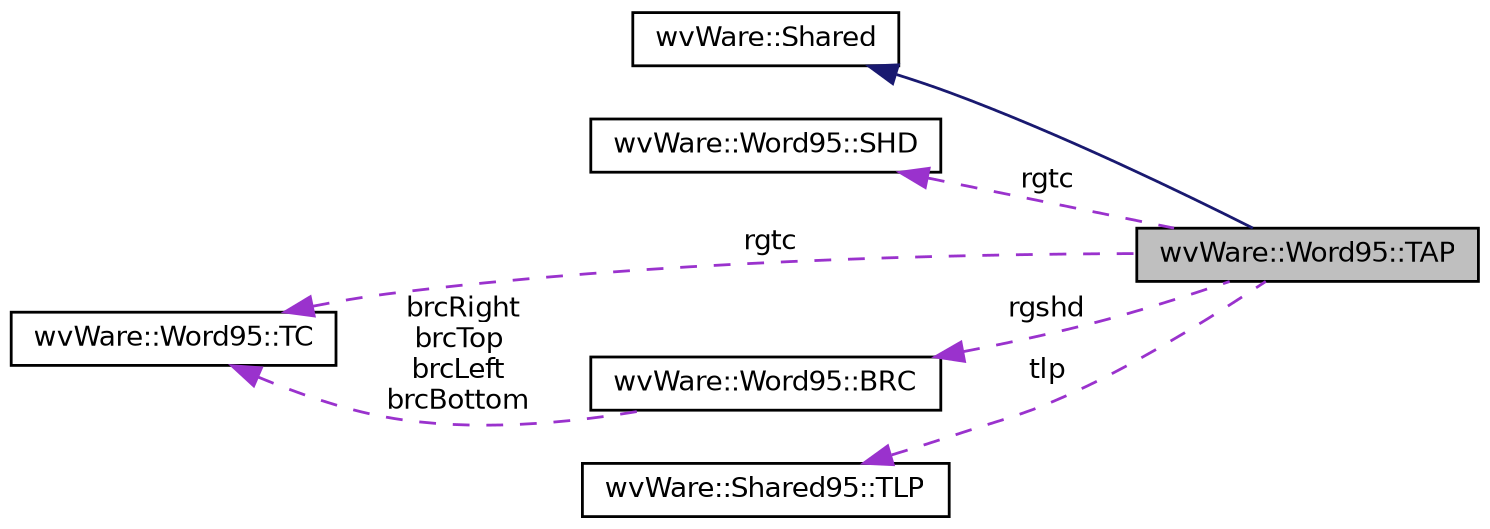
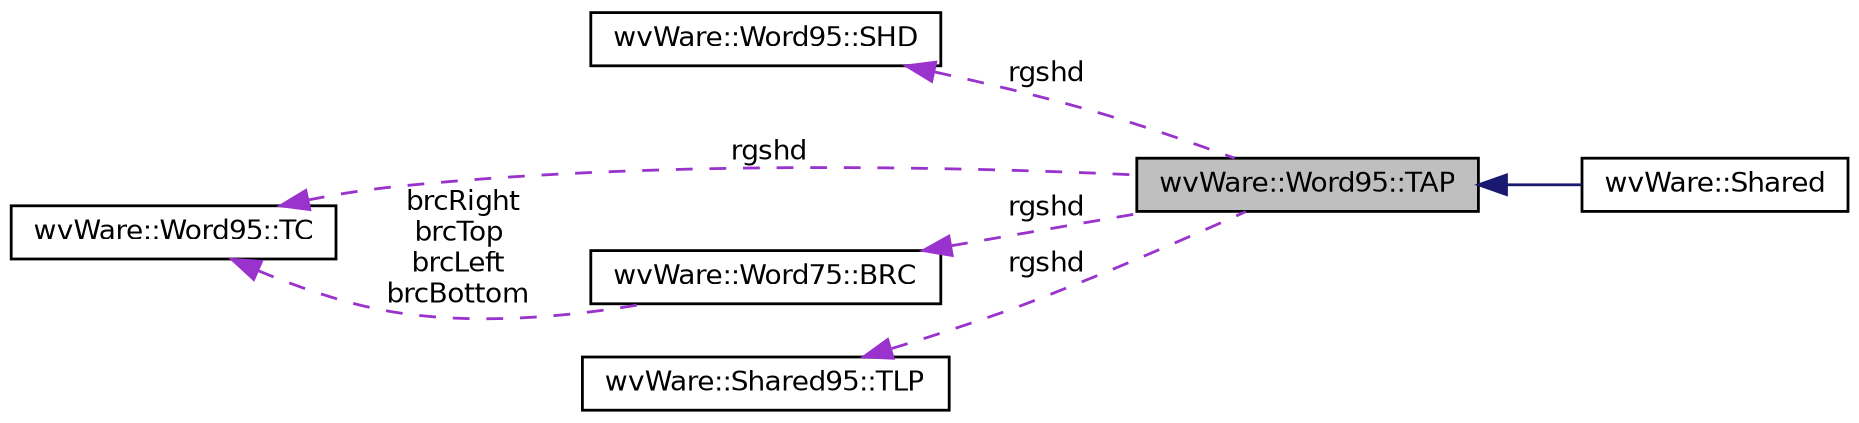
(1077, 145) -> (1544, 185)
(1043, 181) -> (1043, 74)
(766, 242) -> (766, 153)
(1043, 371) -> (1043, 265)
(766, 384) -> (766, 277)
